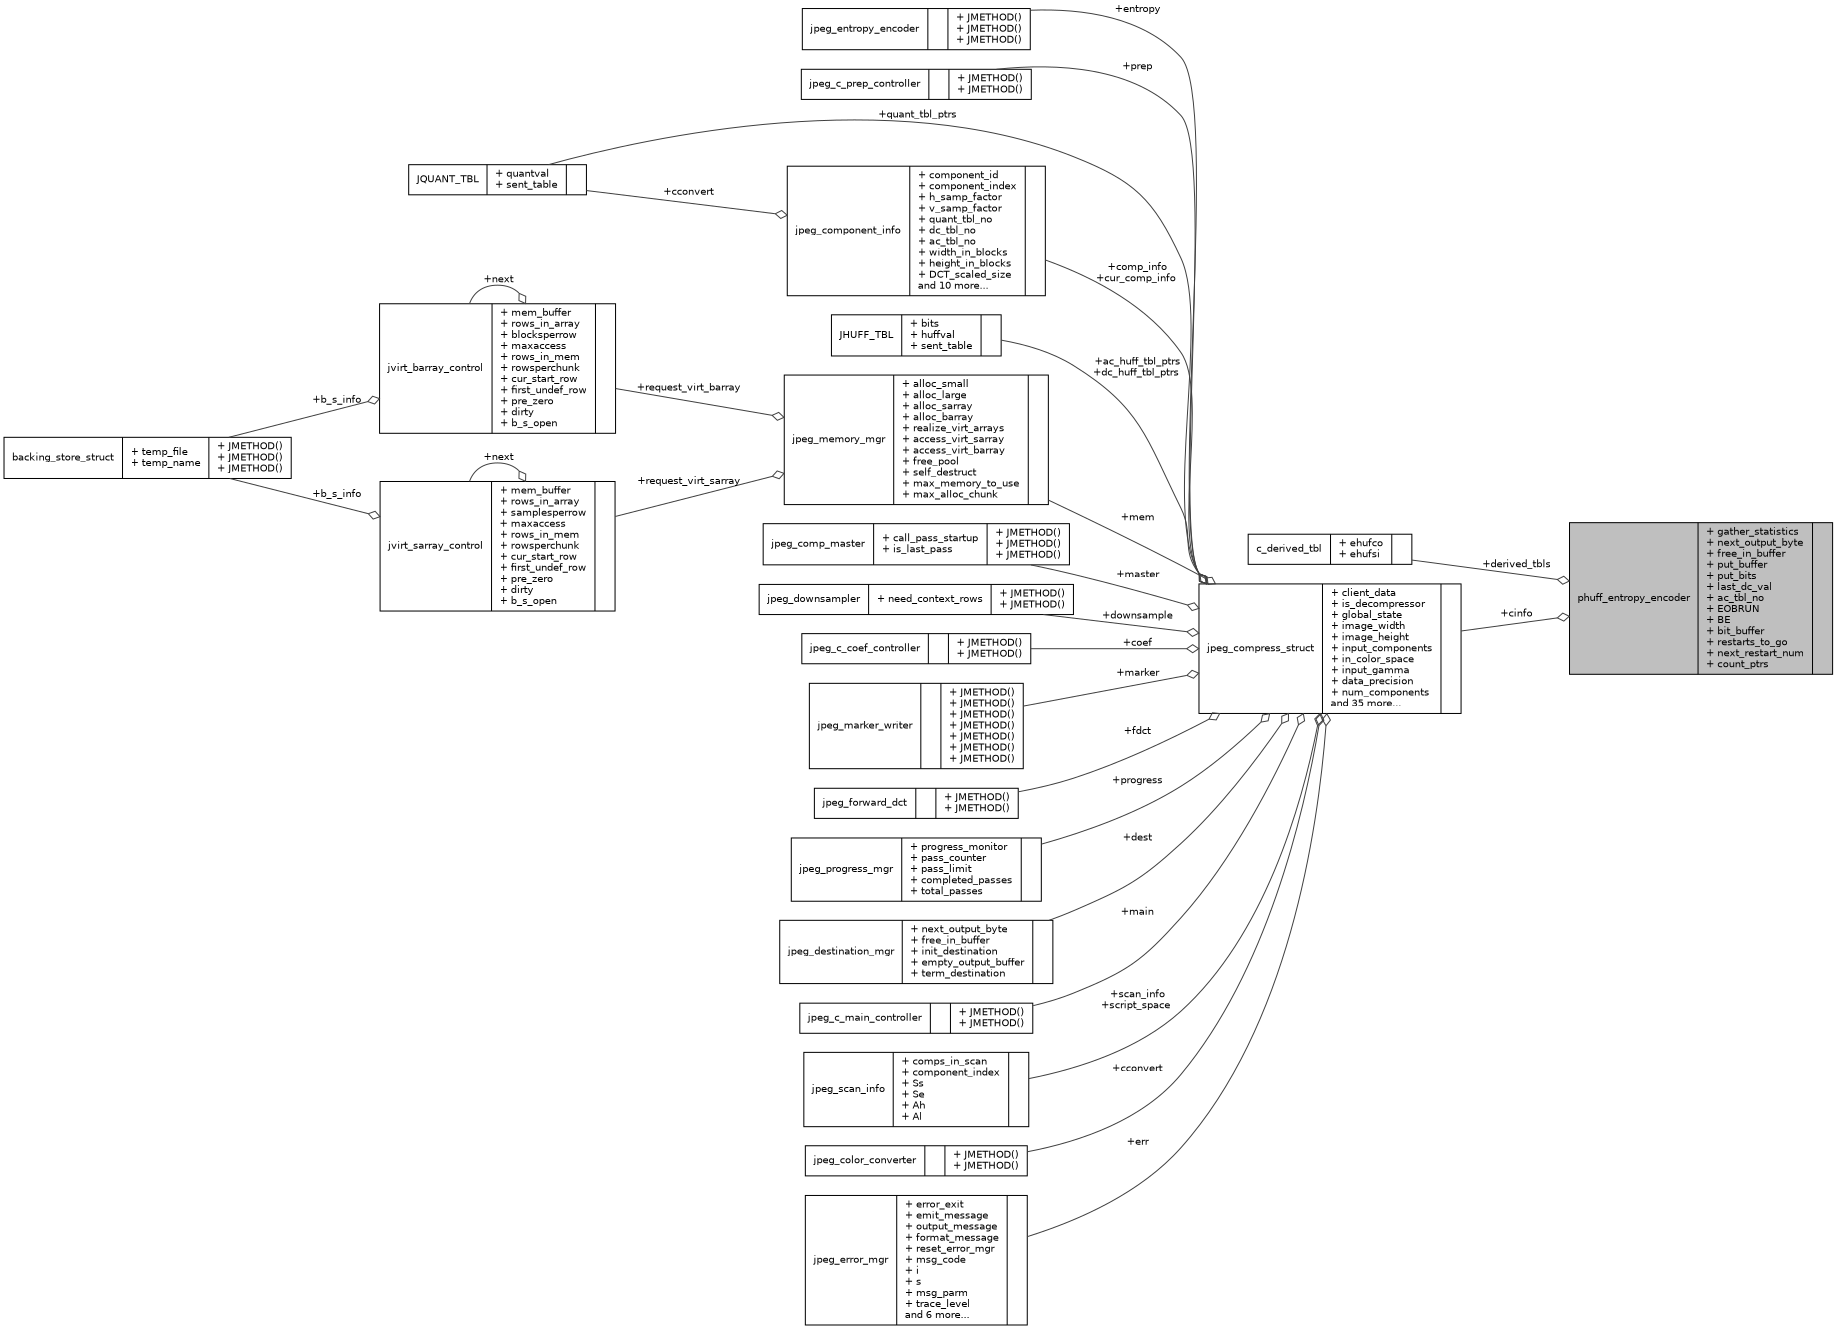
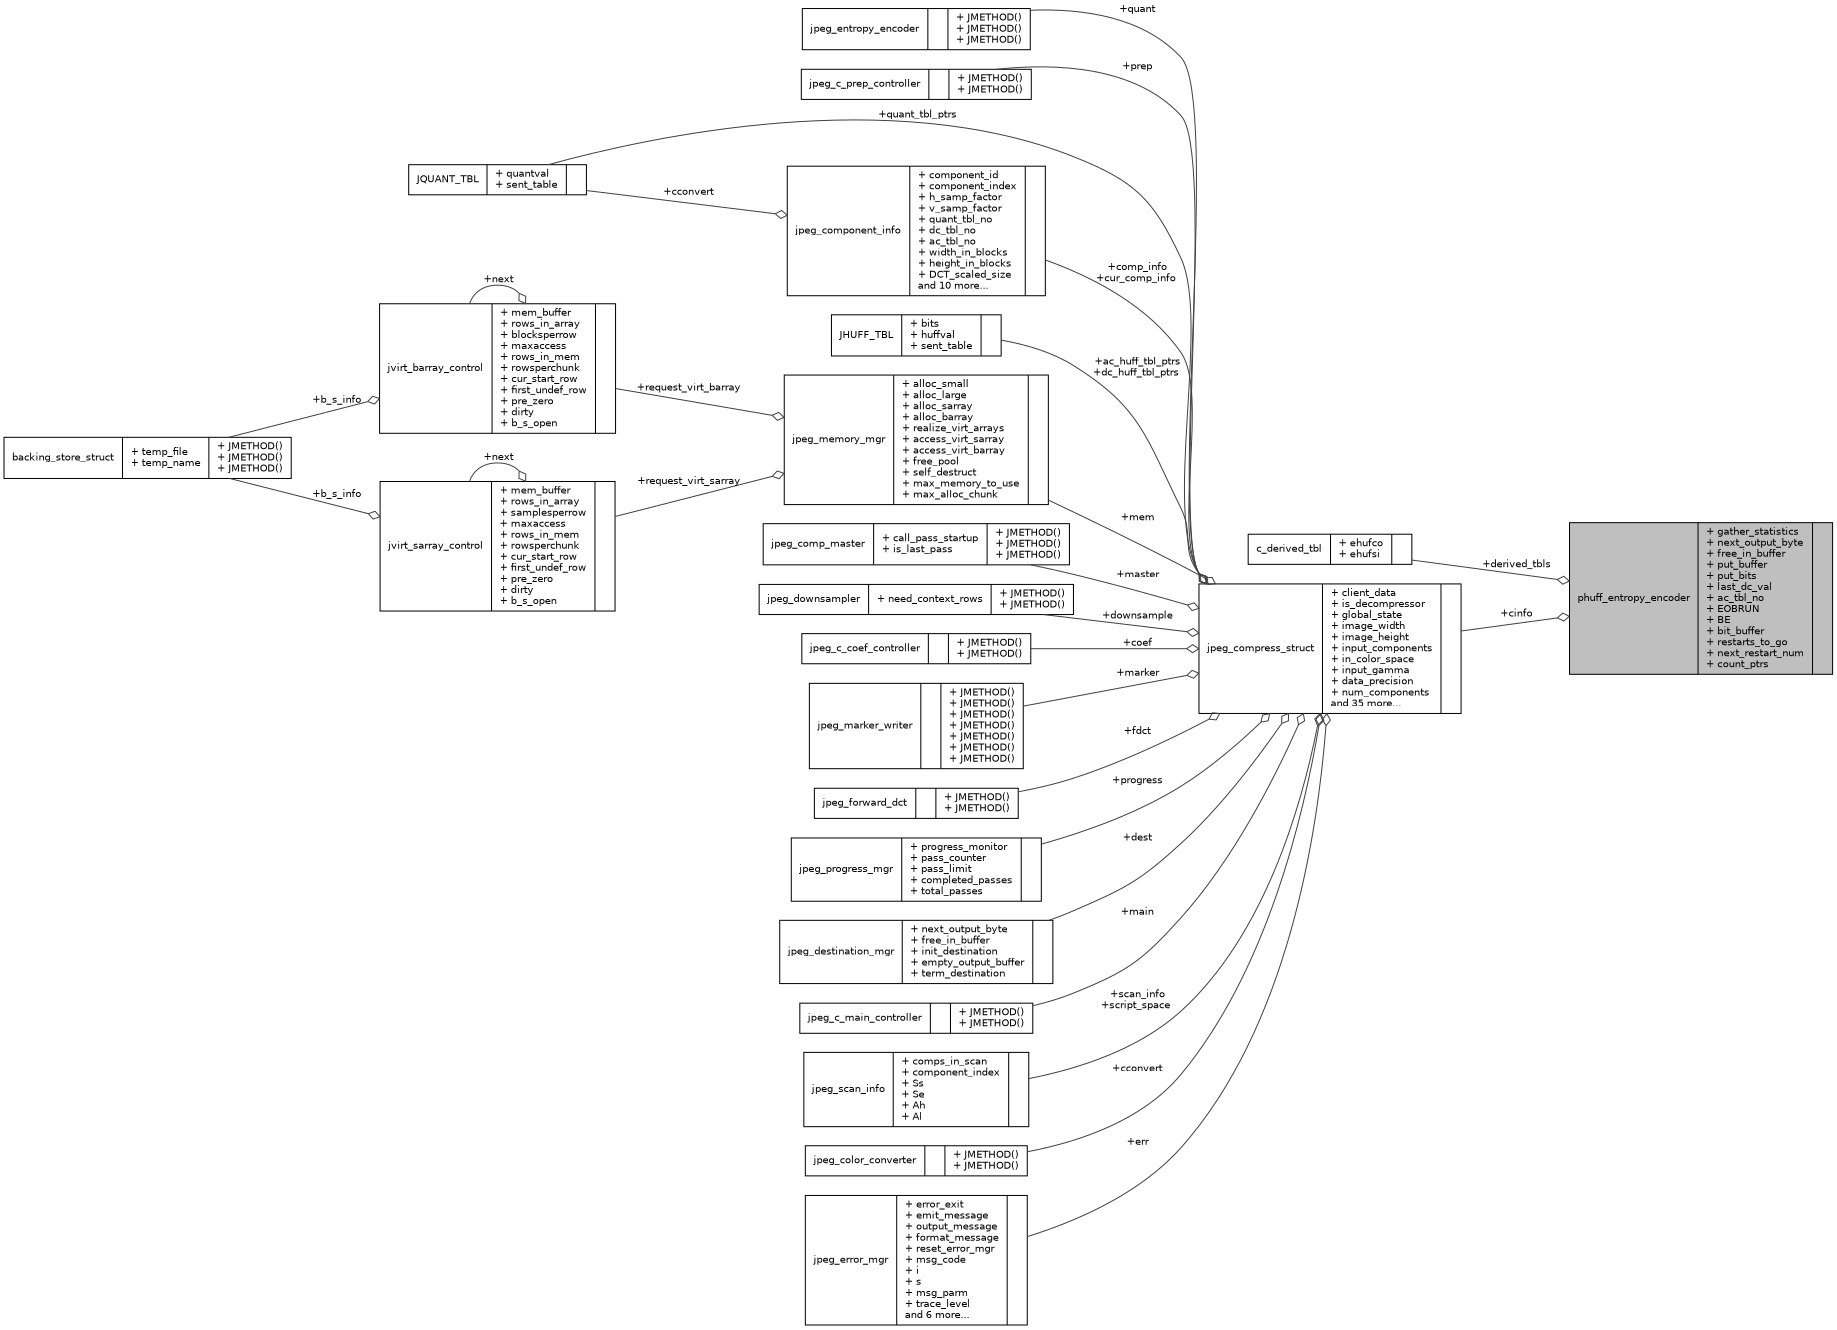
(1136, 10) -> (1136, 10)
